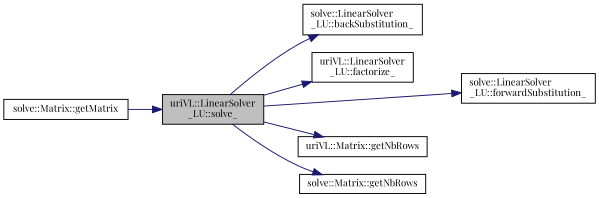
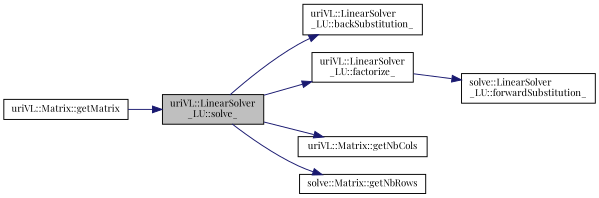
(363, 20) -> (363, 20)
(358, 100) -> (433, 76)
(66, 109) -> (66, 109)
(363, 147) -> (363, 147)
